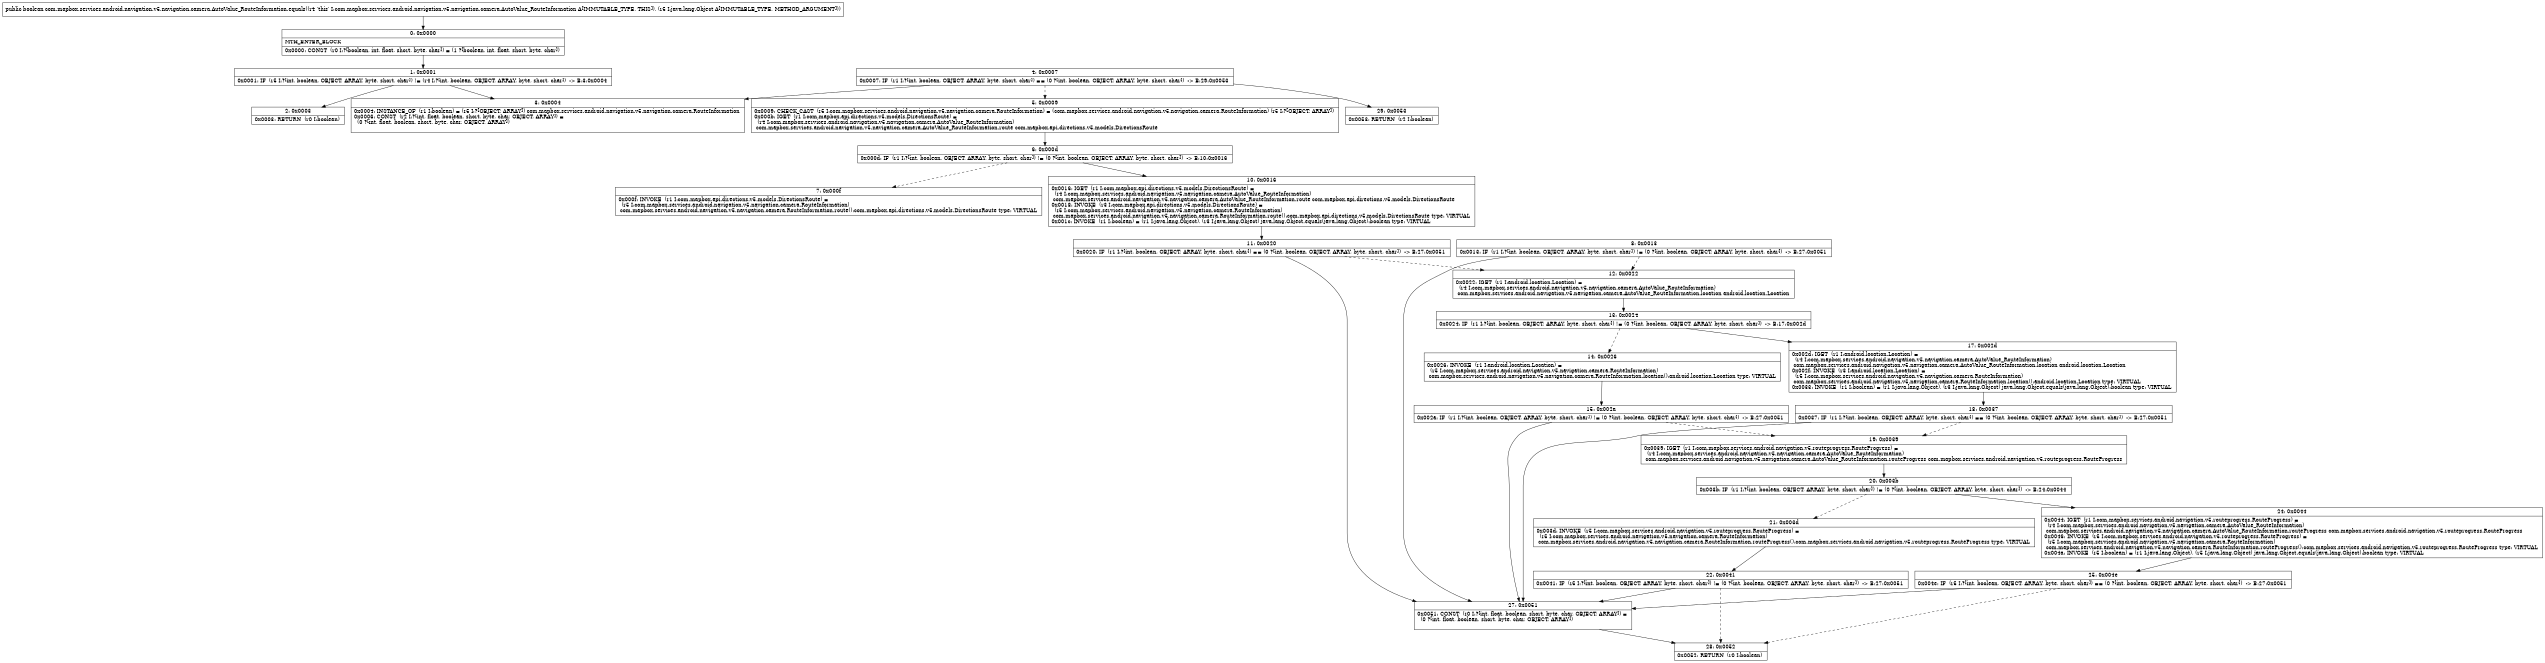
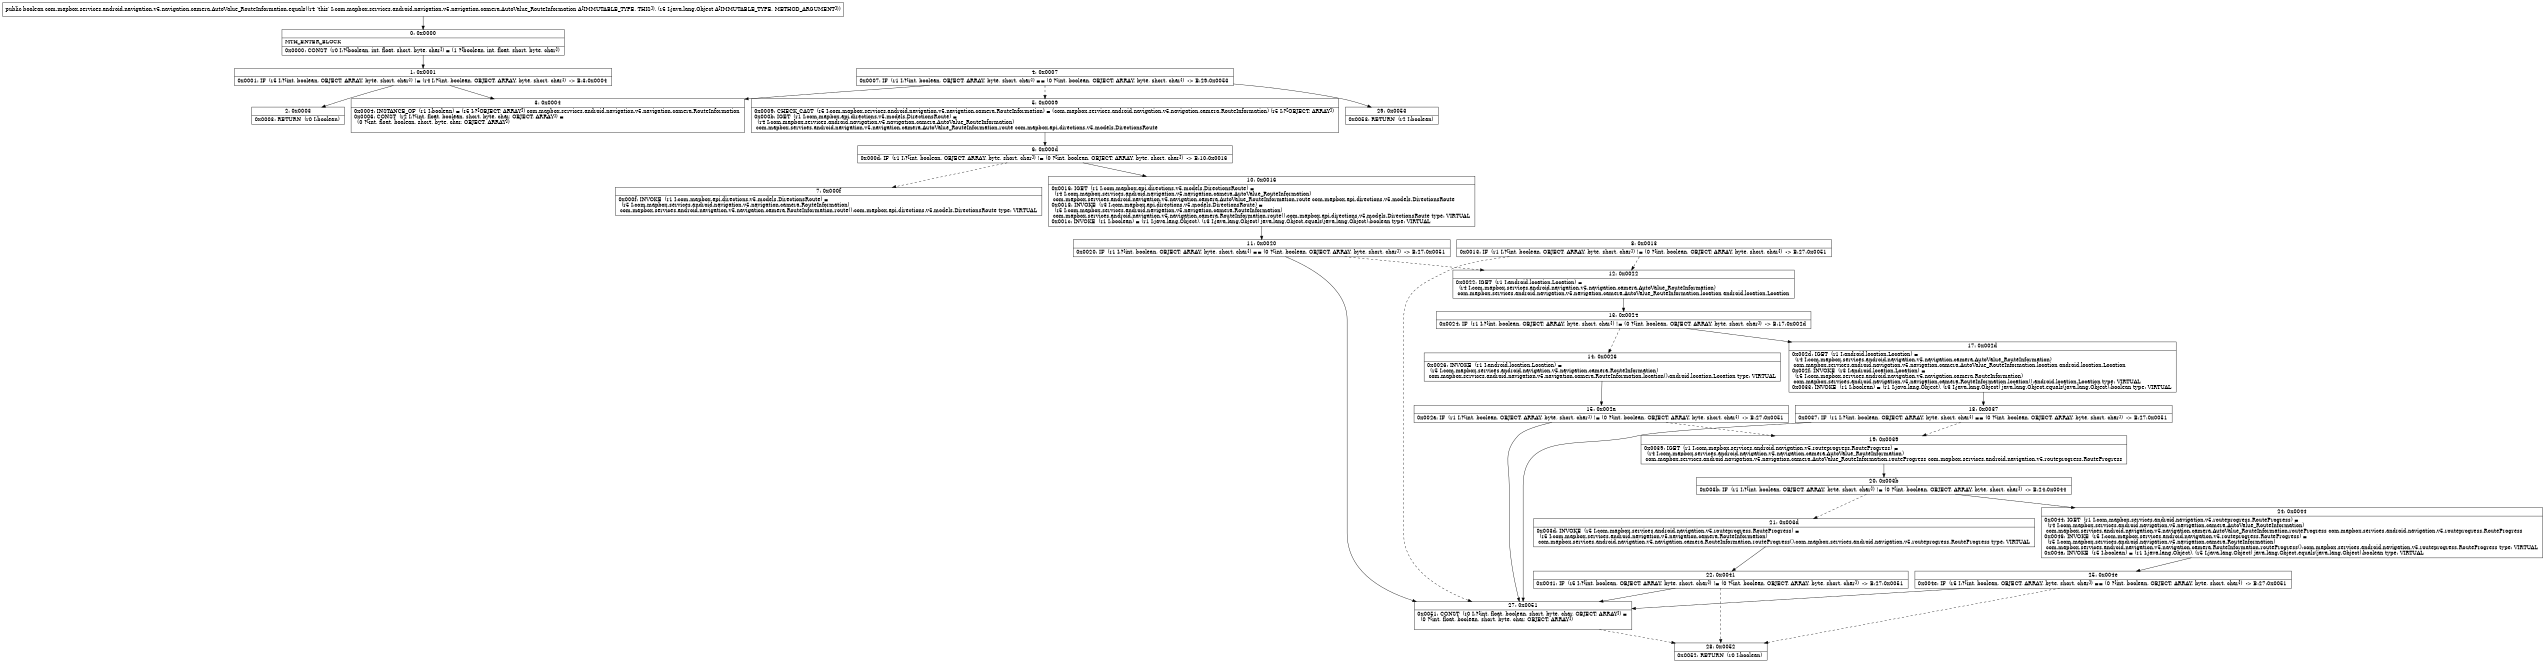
(1404, 409) -> (1404, 409)
(1635, 636) -> (1635, 636)
